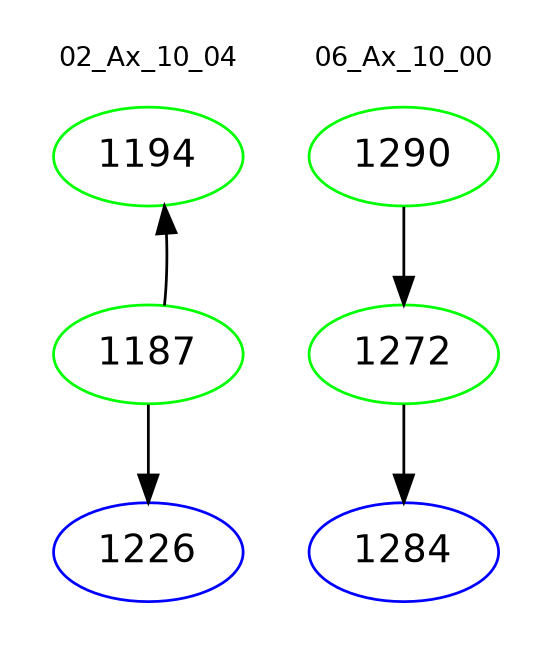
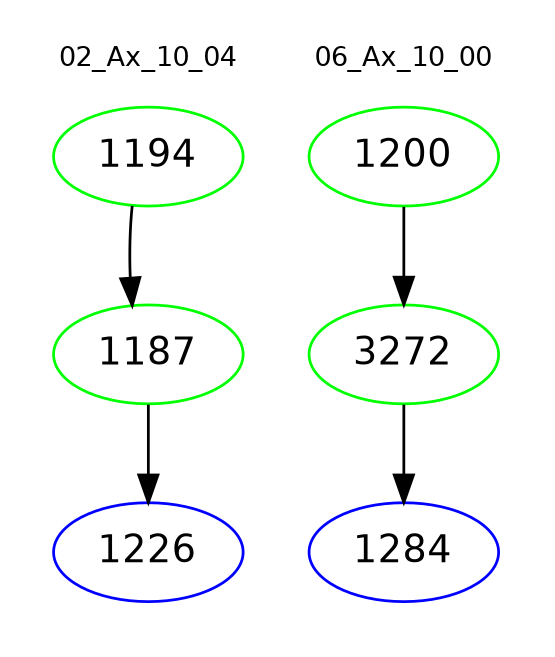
(404, 157) -> (404, 157)
(167, 270) -> (130, 242)
(404, 354) -> (404, 354)
